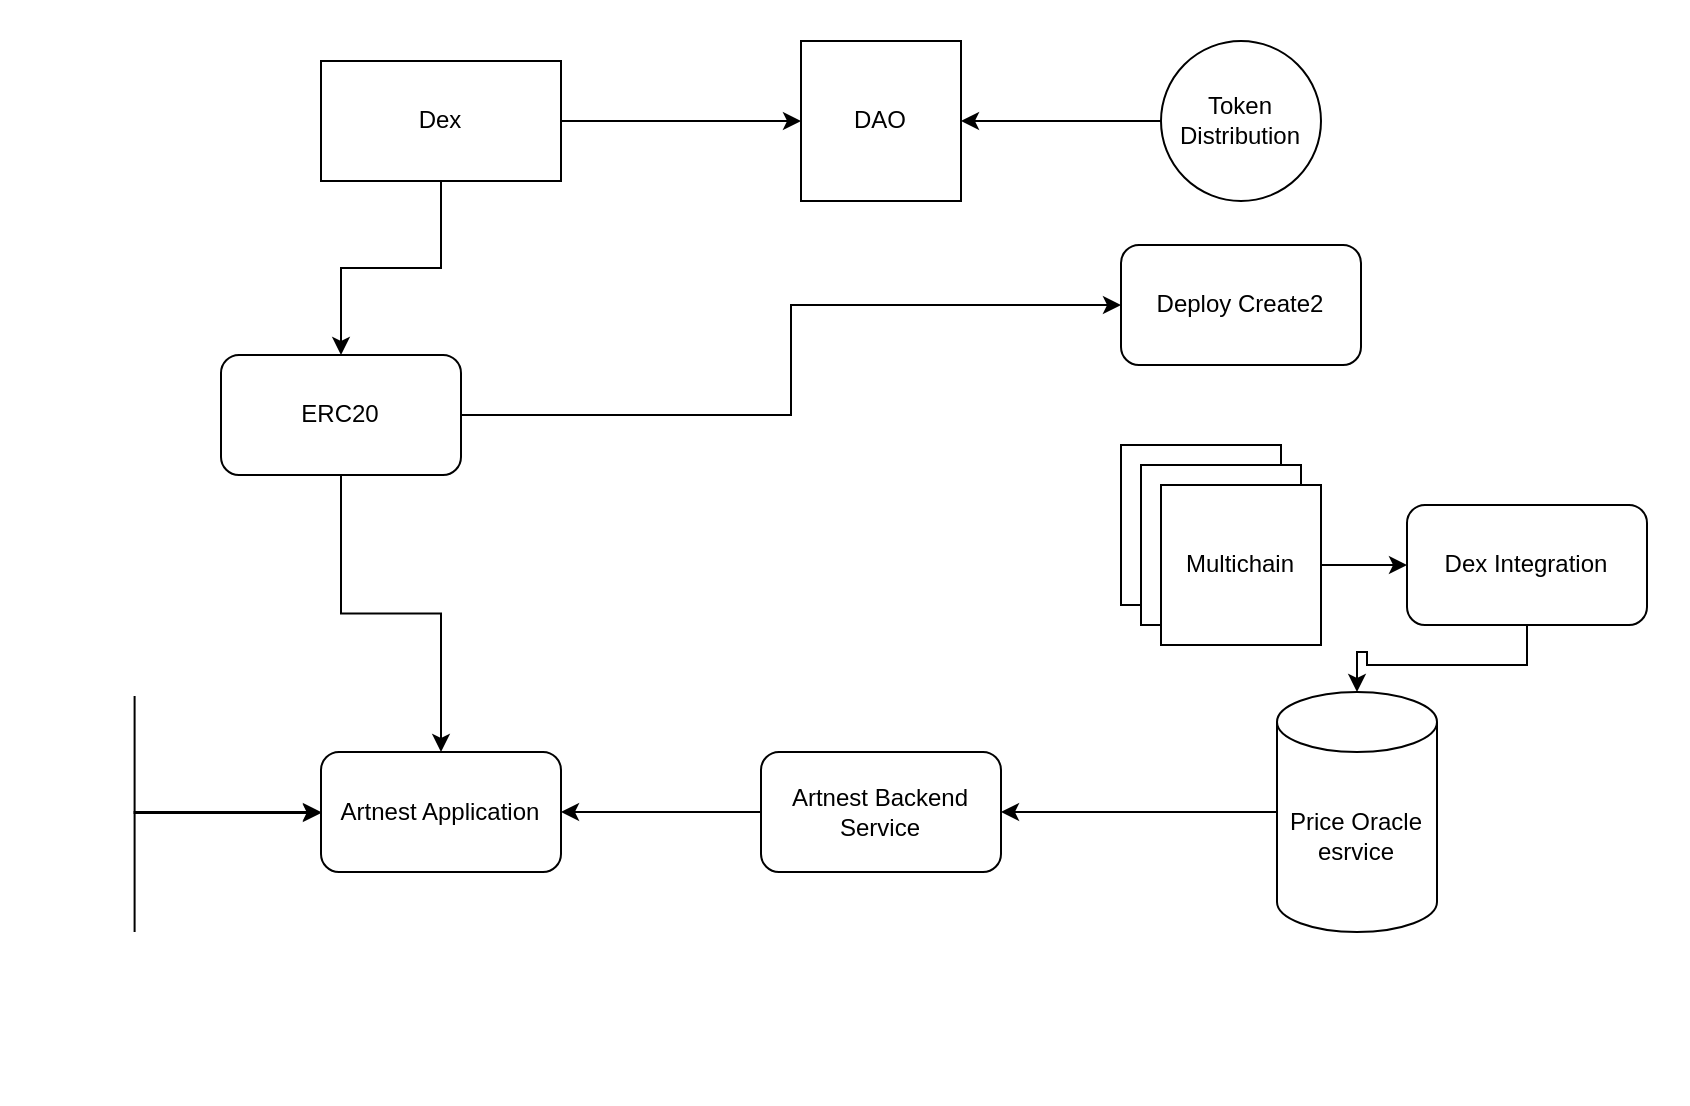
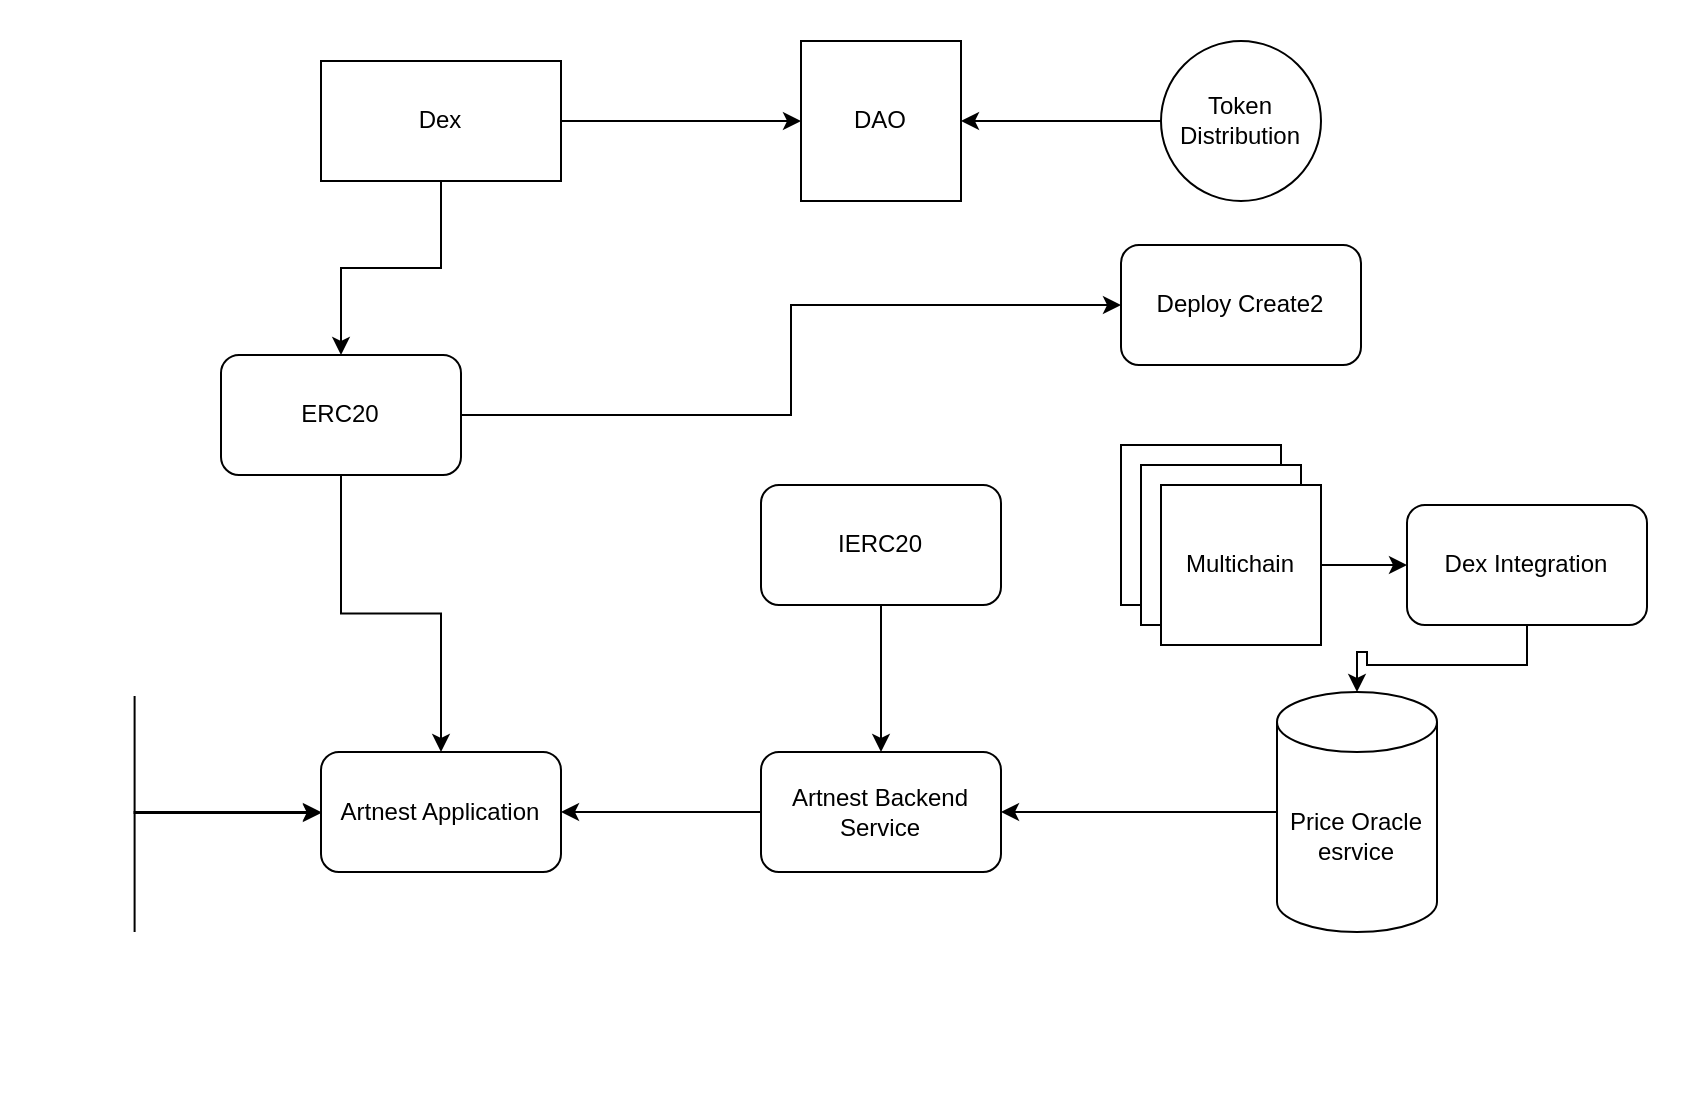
none -> (881, 545)
none -> (881, 672)
